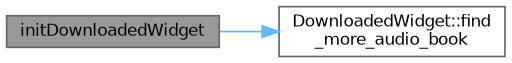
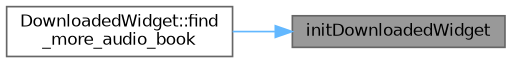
(241, 32) -> (254, 32)
